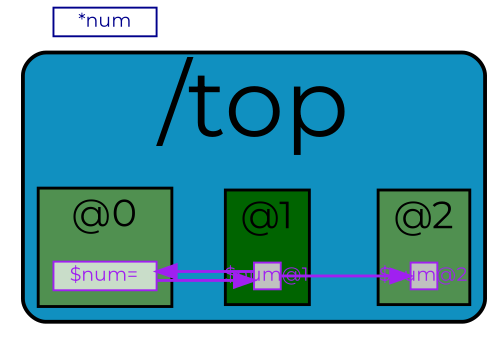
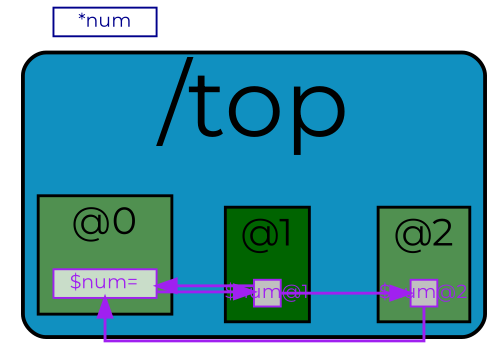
none -> (270, 341)
